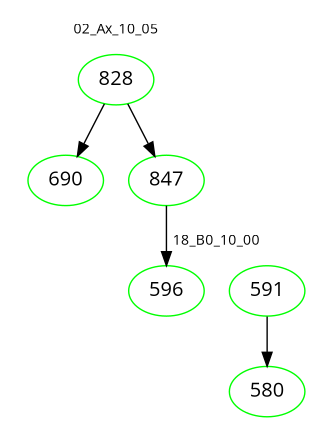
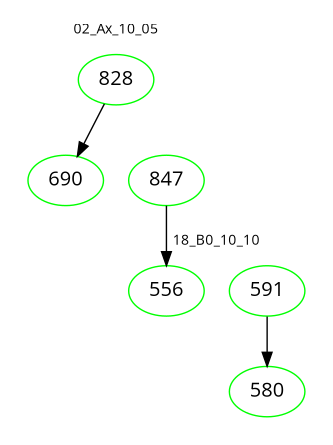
(138, 124) -> none
(217, 241) -> (217, 241)
(166, 291) -> (166, 291)
